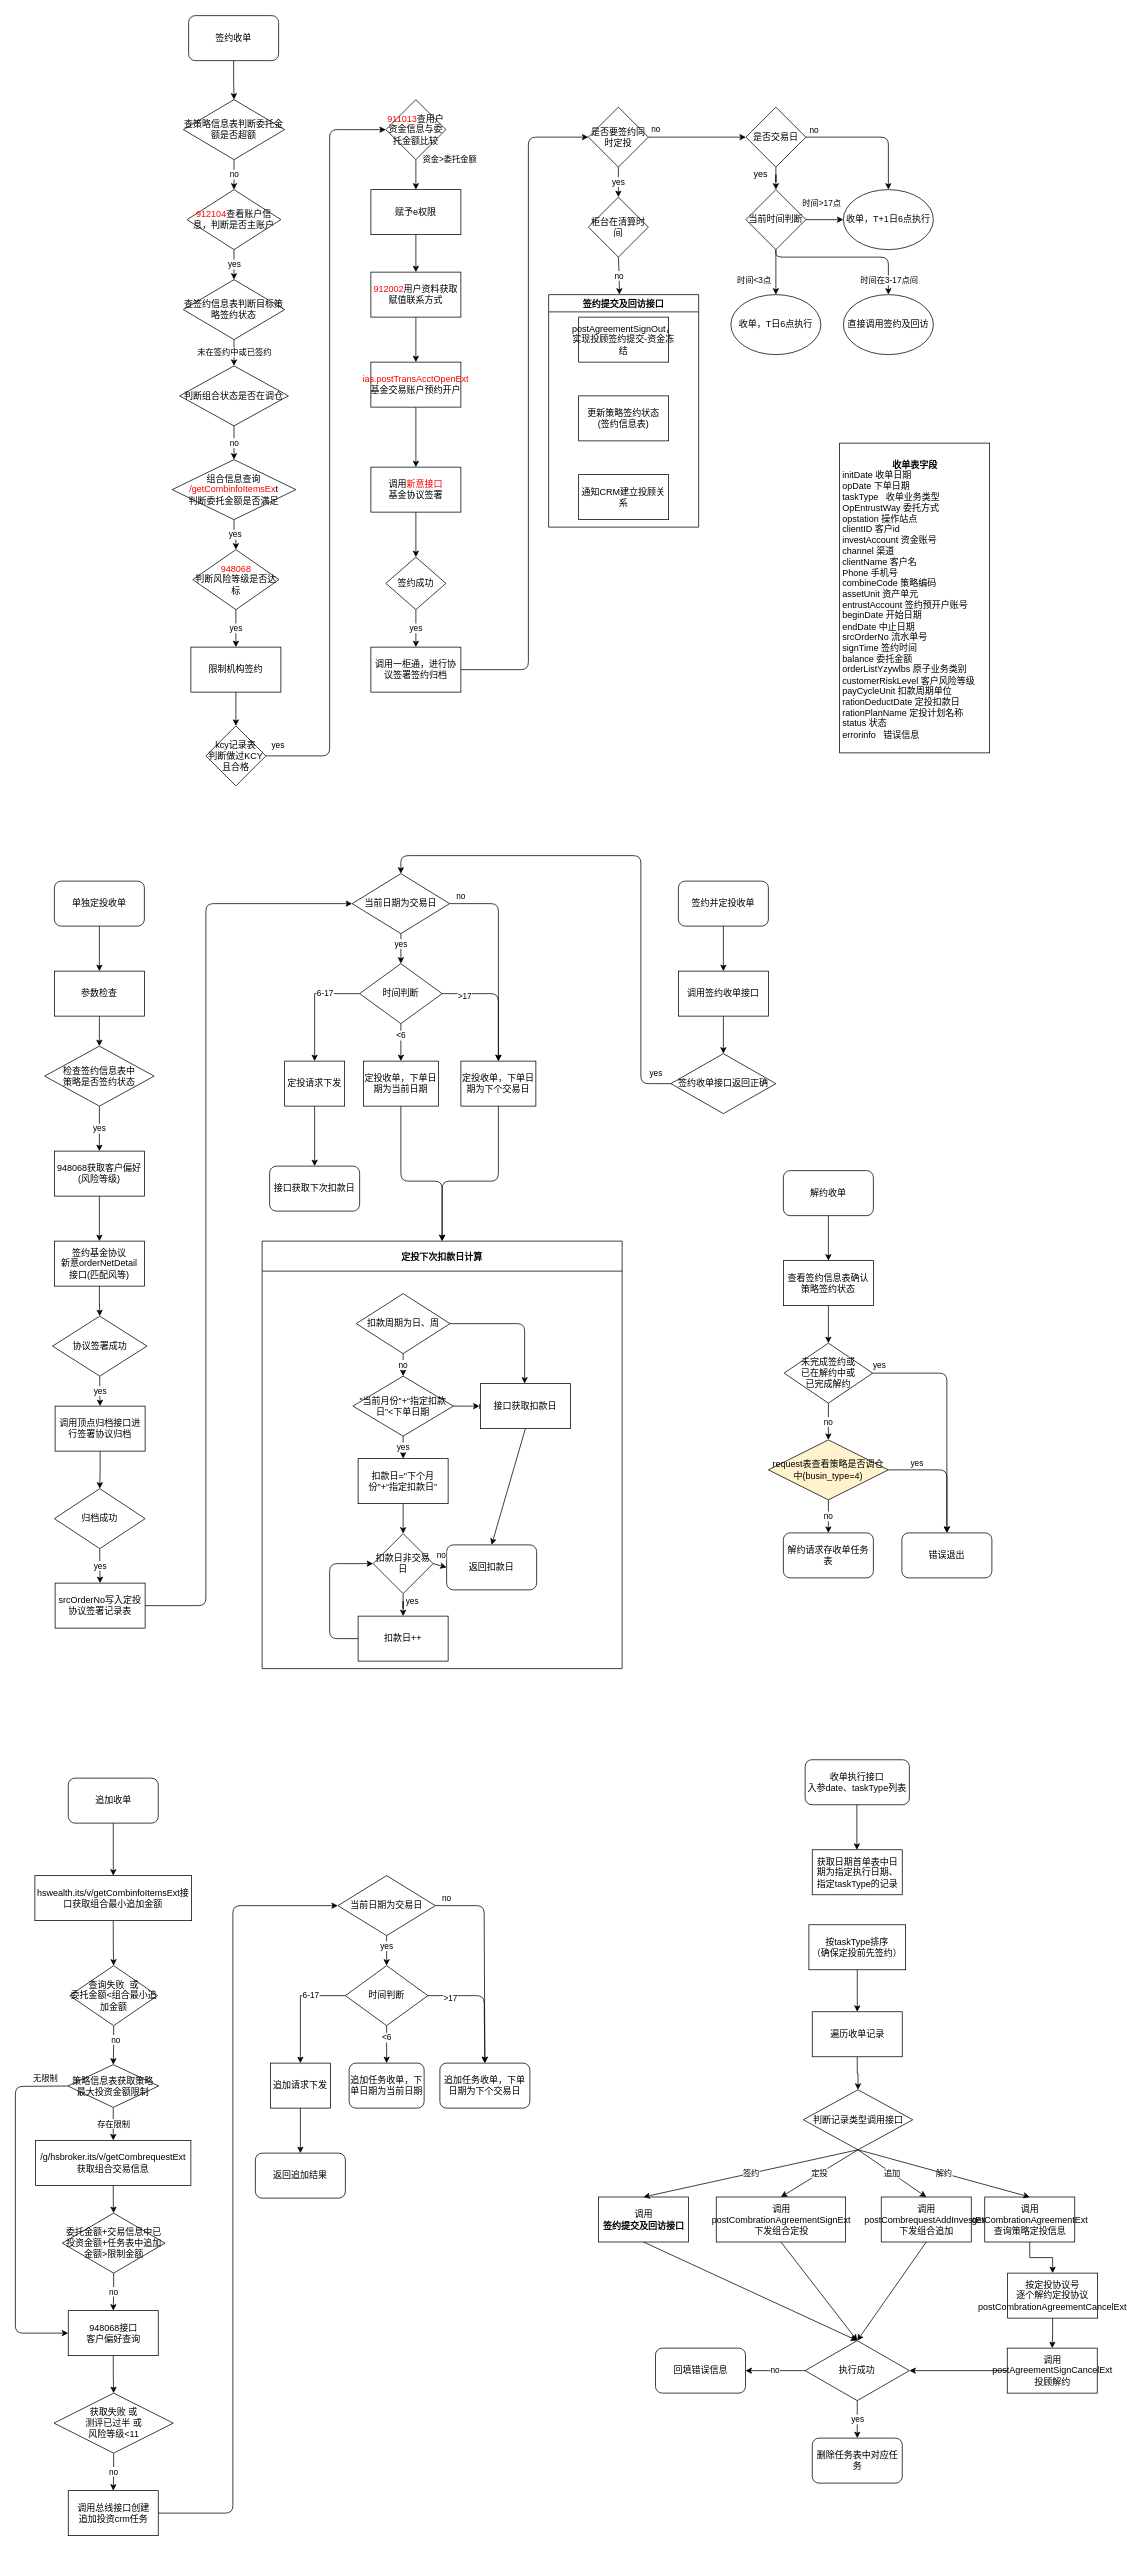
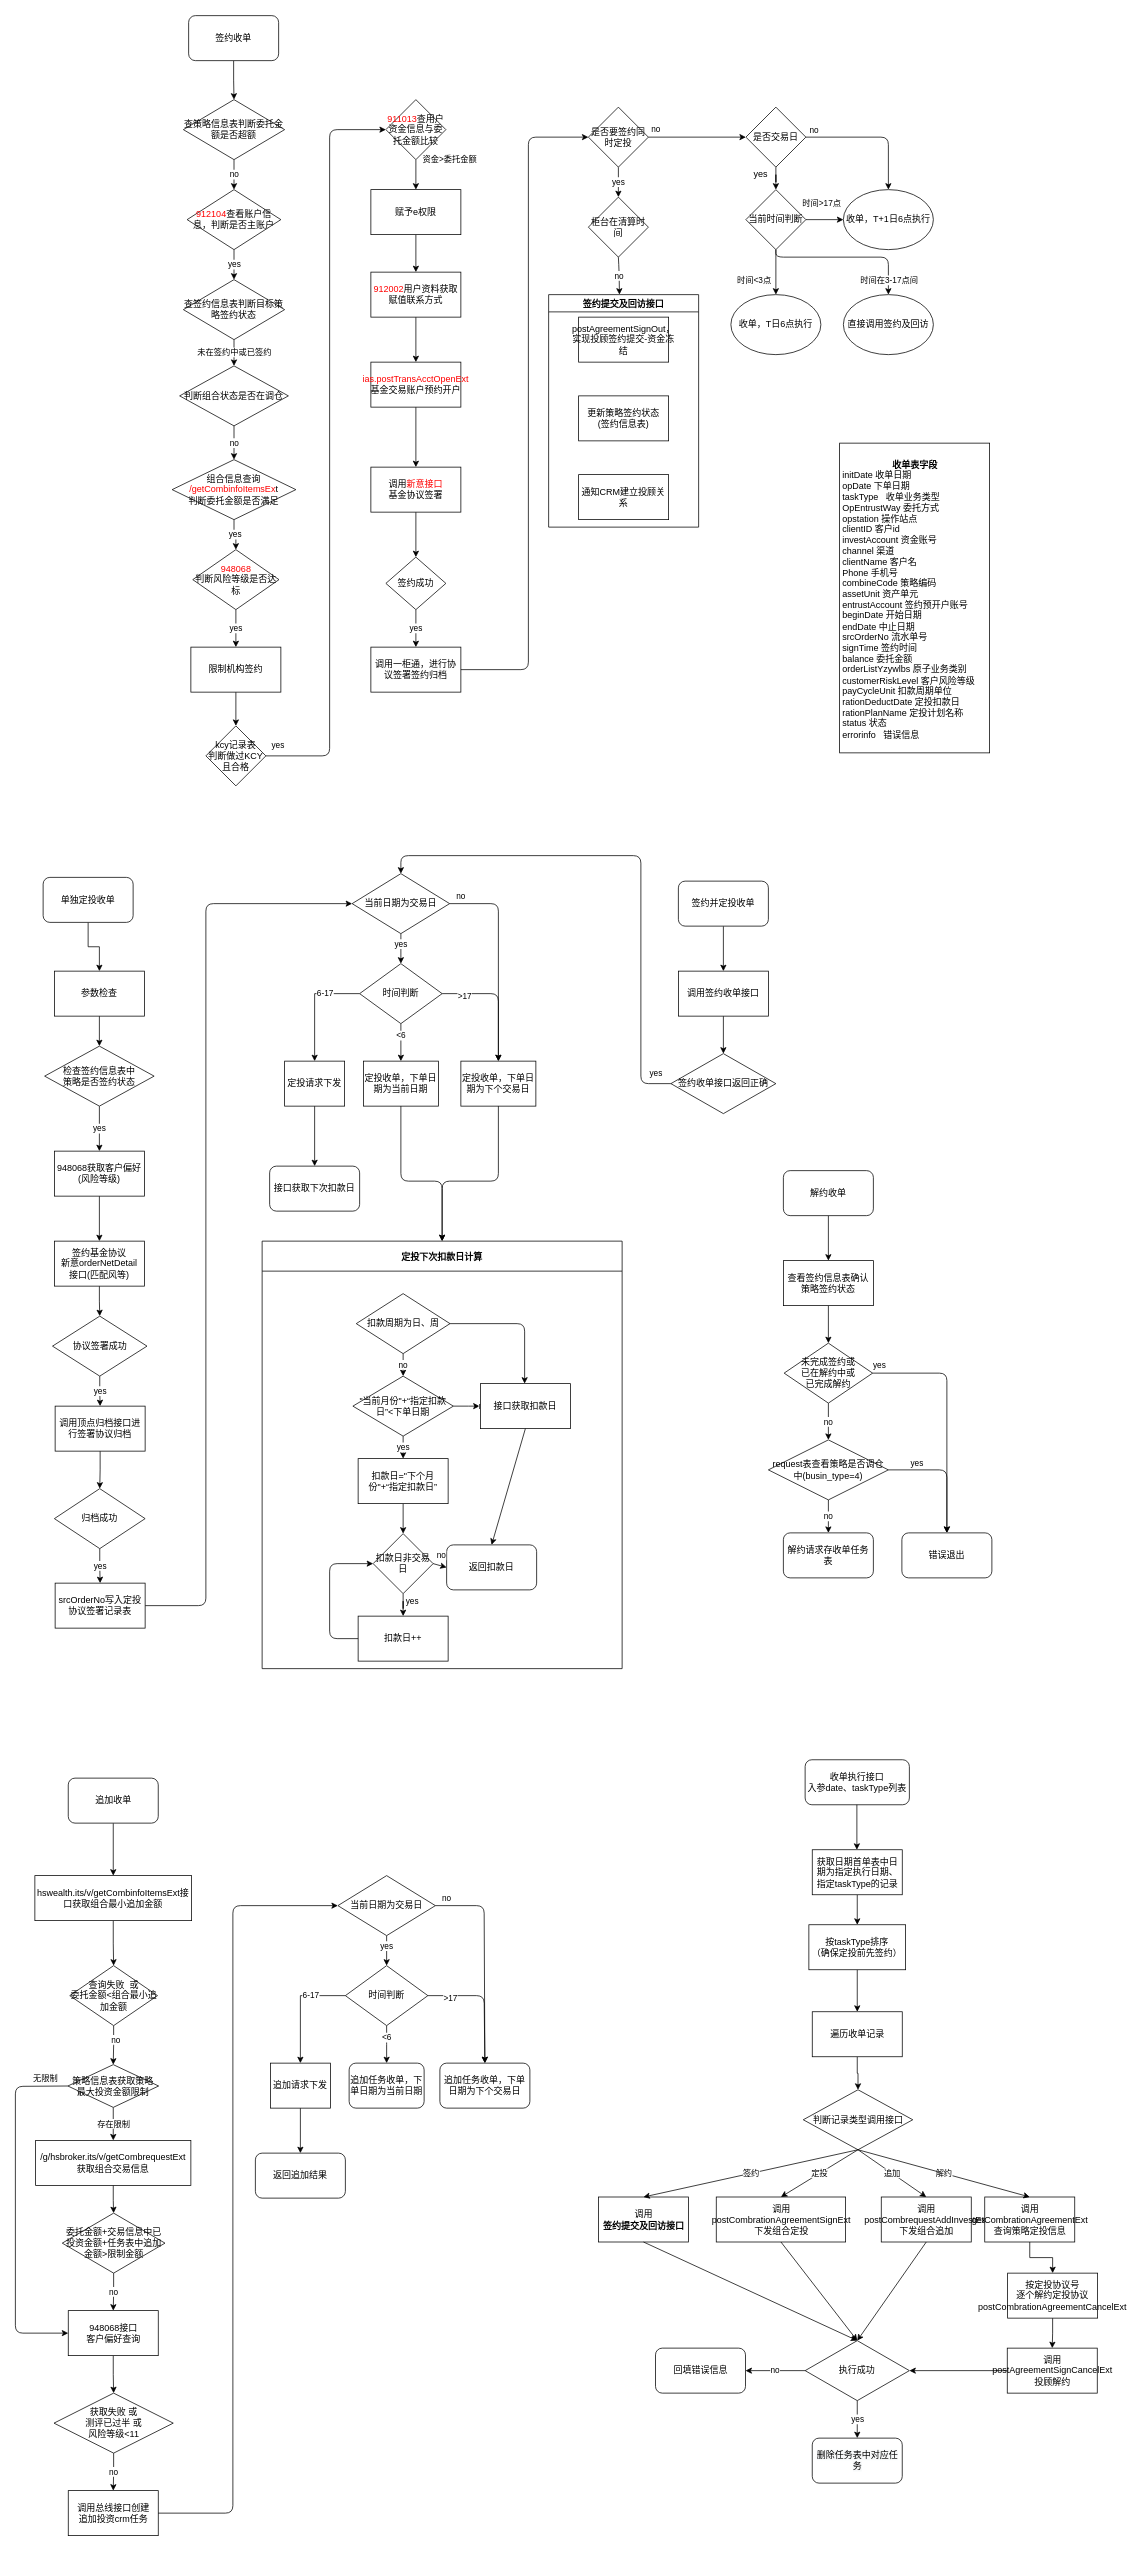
(99, 903) -> (88, 900)
(828, 1470) -> (828, 1470)
none -> (857, 1907)
